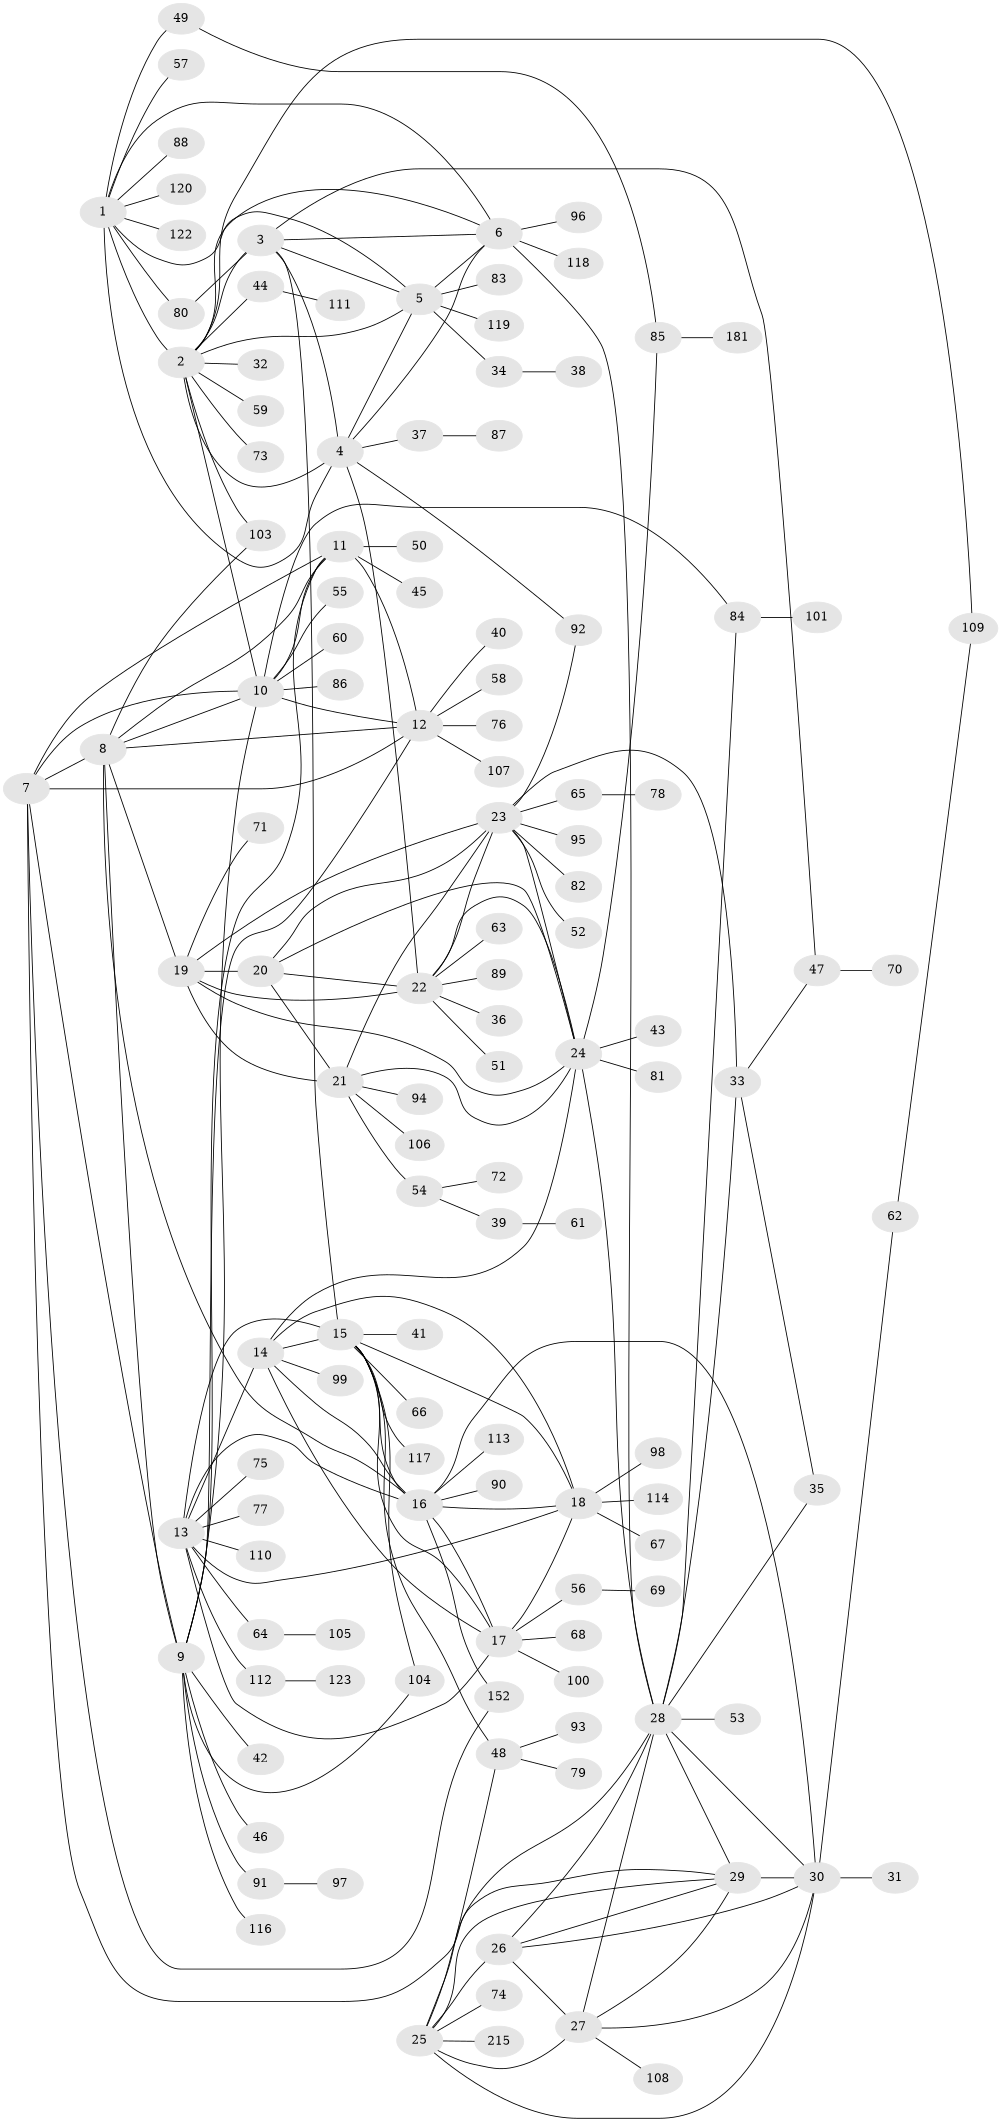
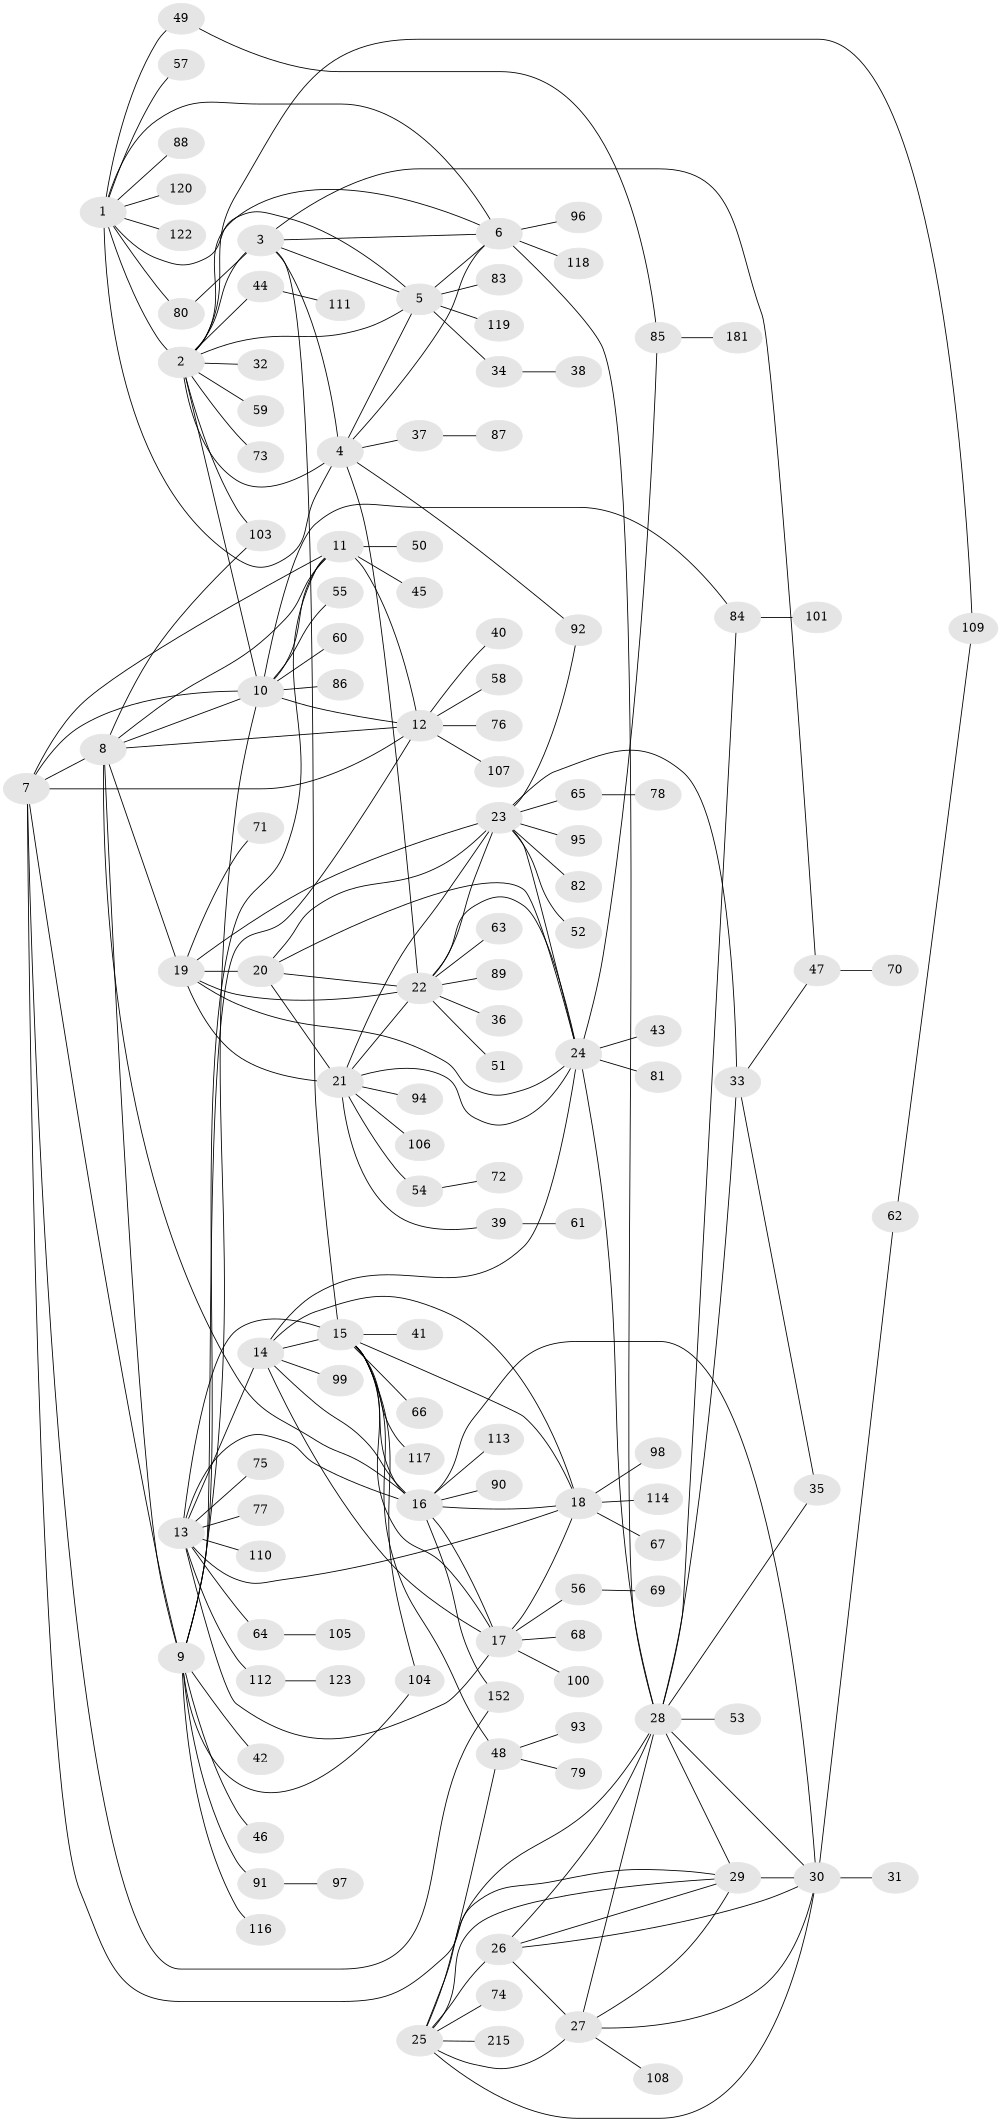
none -> (376, 1040)
(460, 1208) -> (379, 1198)
